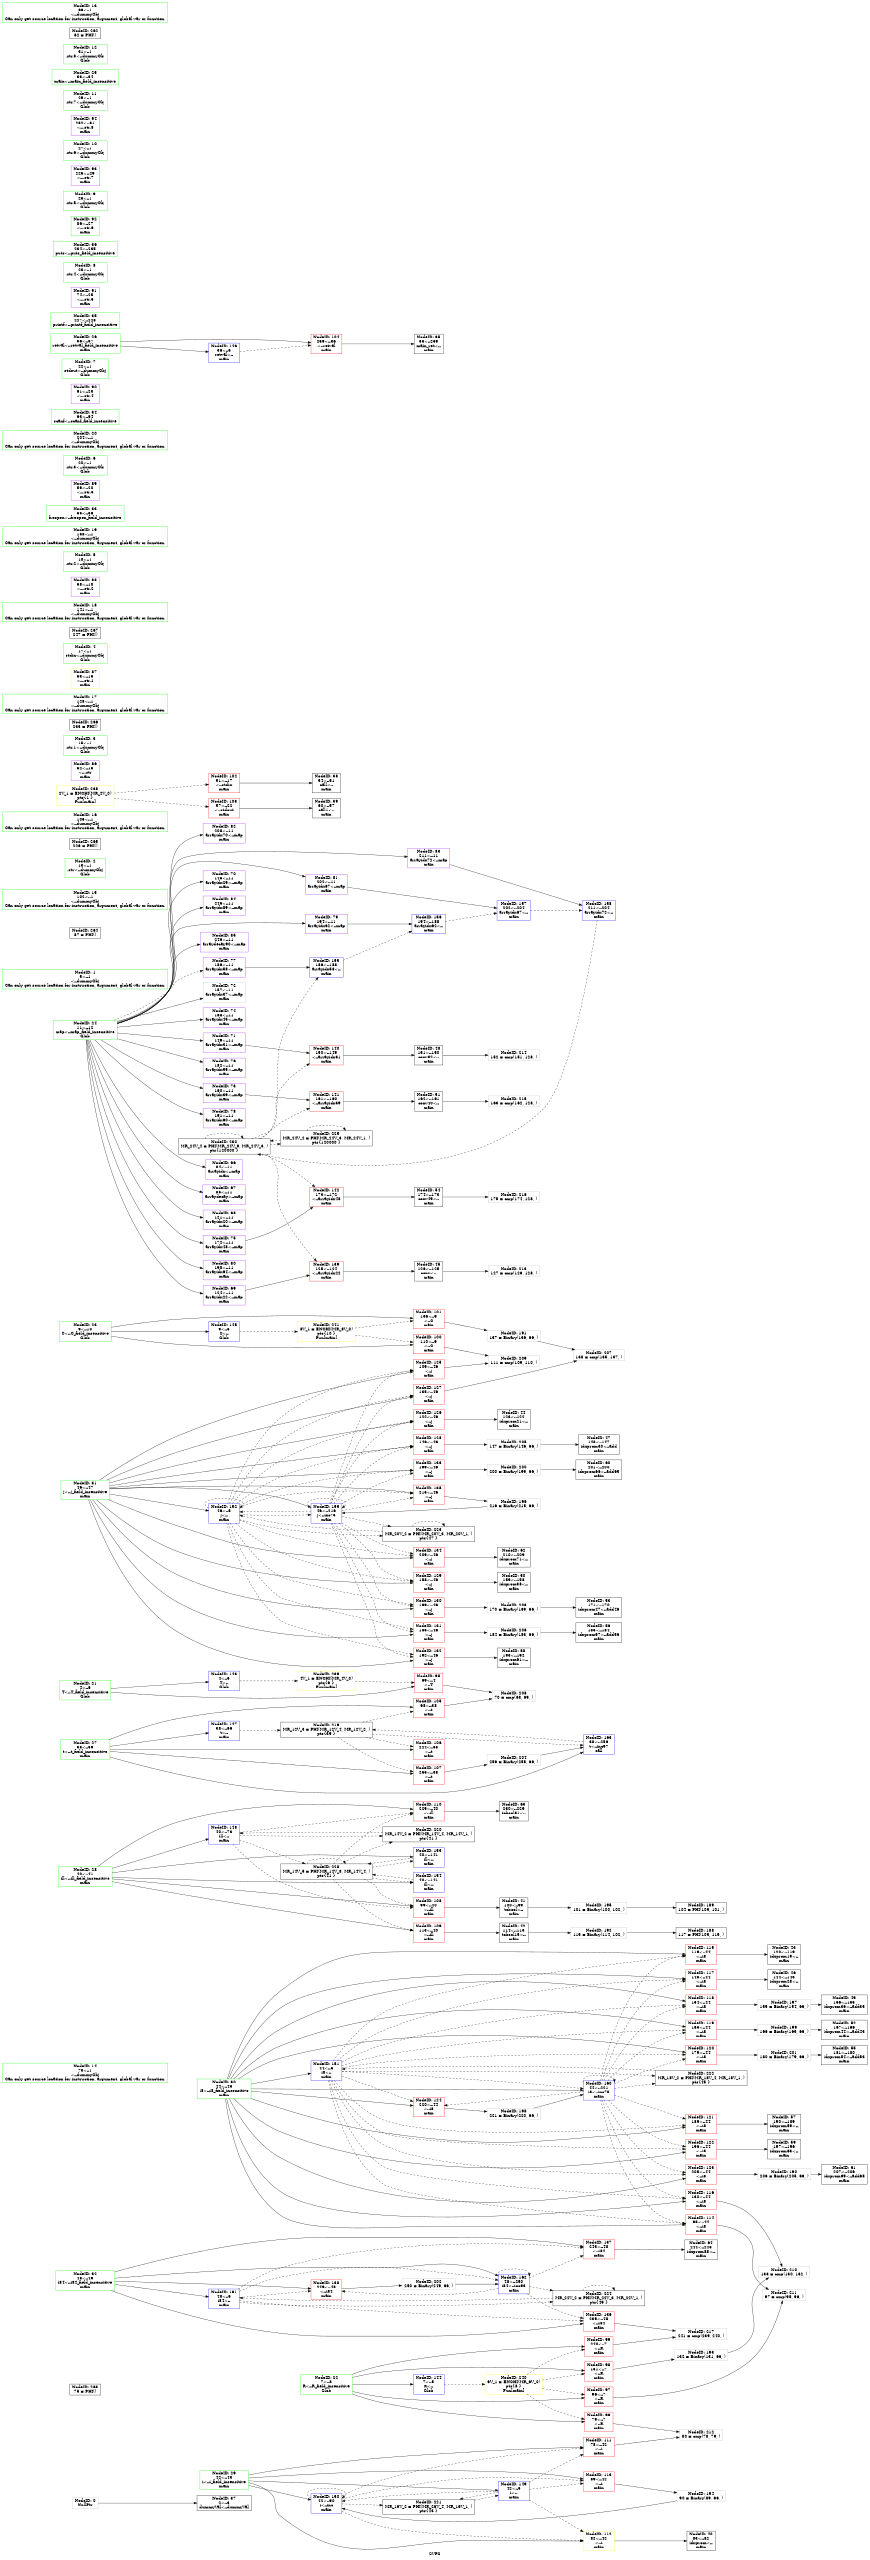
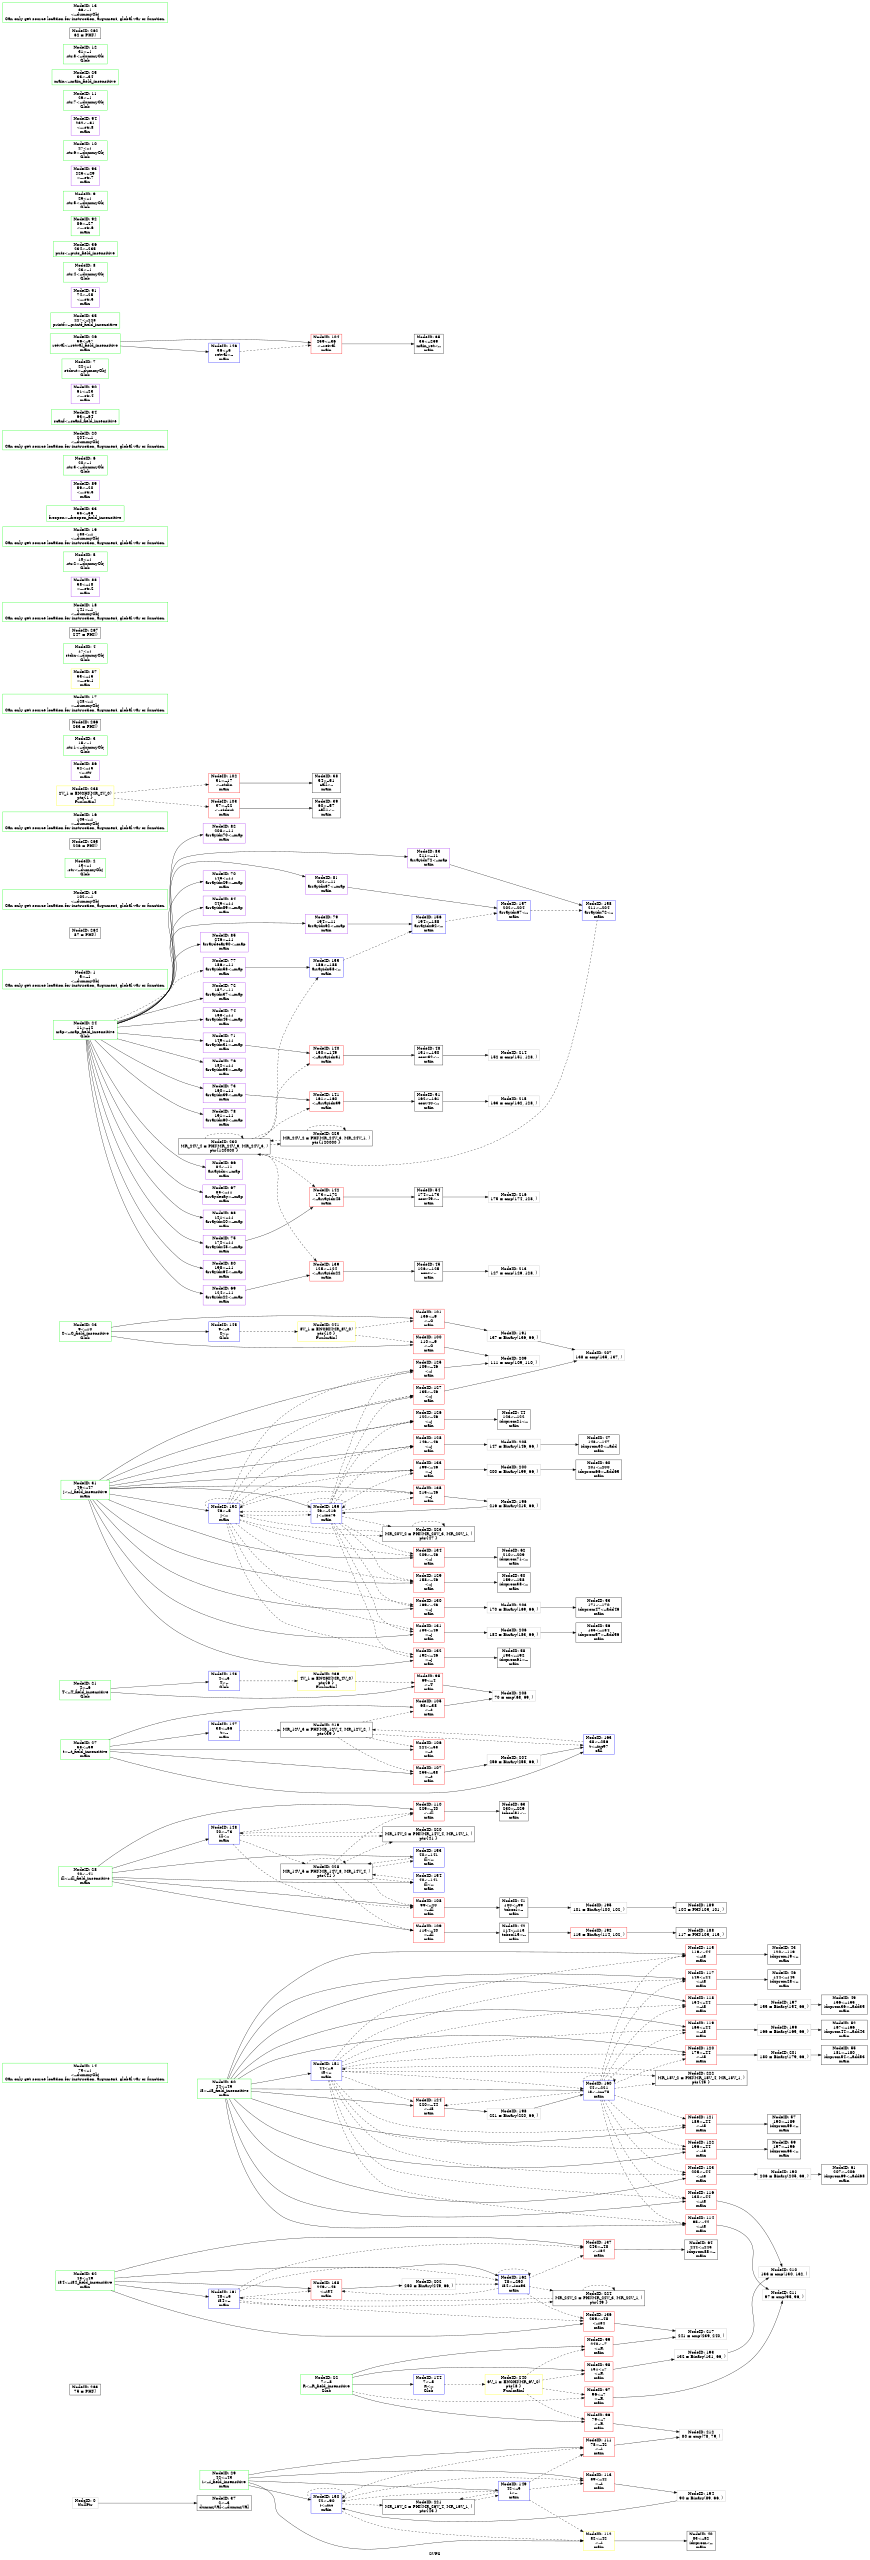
(224, 992) -> (224, 992)
(599, 1933) -> (599, 1933)
(475, 2284) -> (475, 2284)
(467, 2402) -> (467, 2402)
